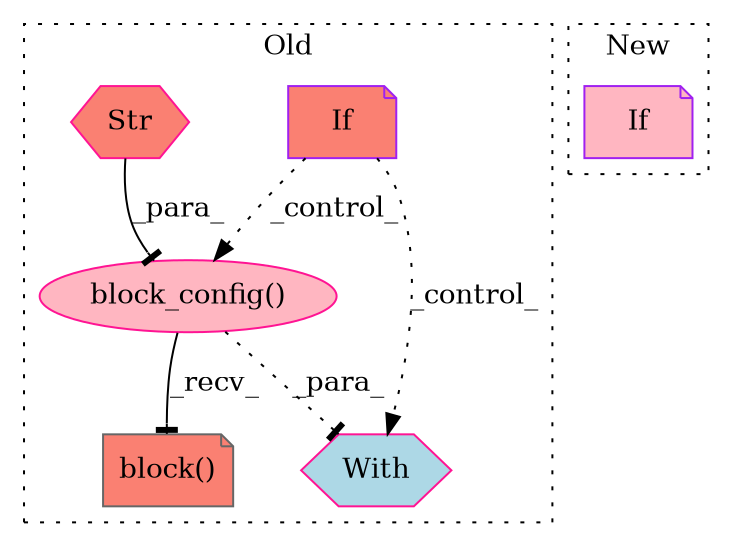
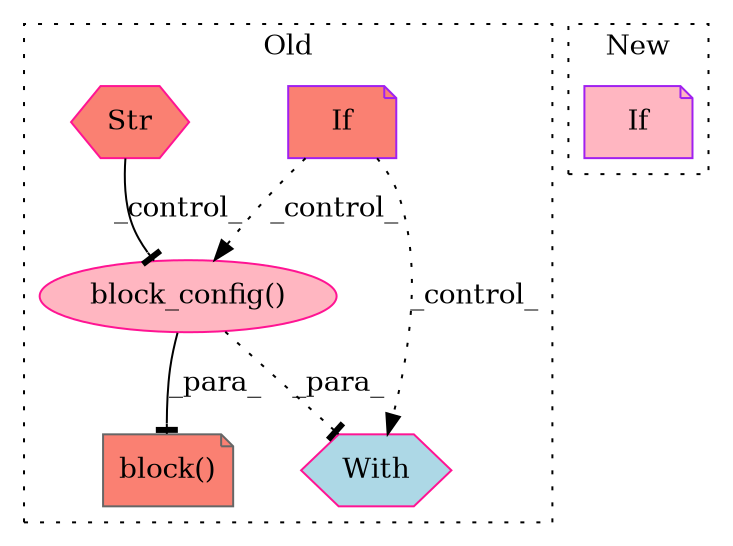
(178, 209) -> (178, 209)
(215, 383) -> (215, 383)
